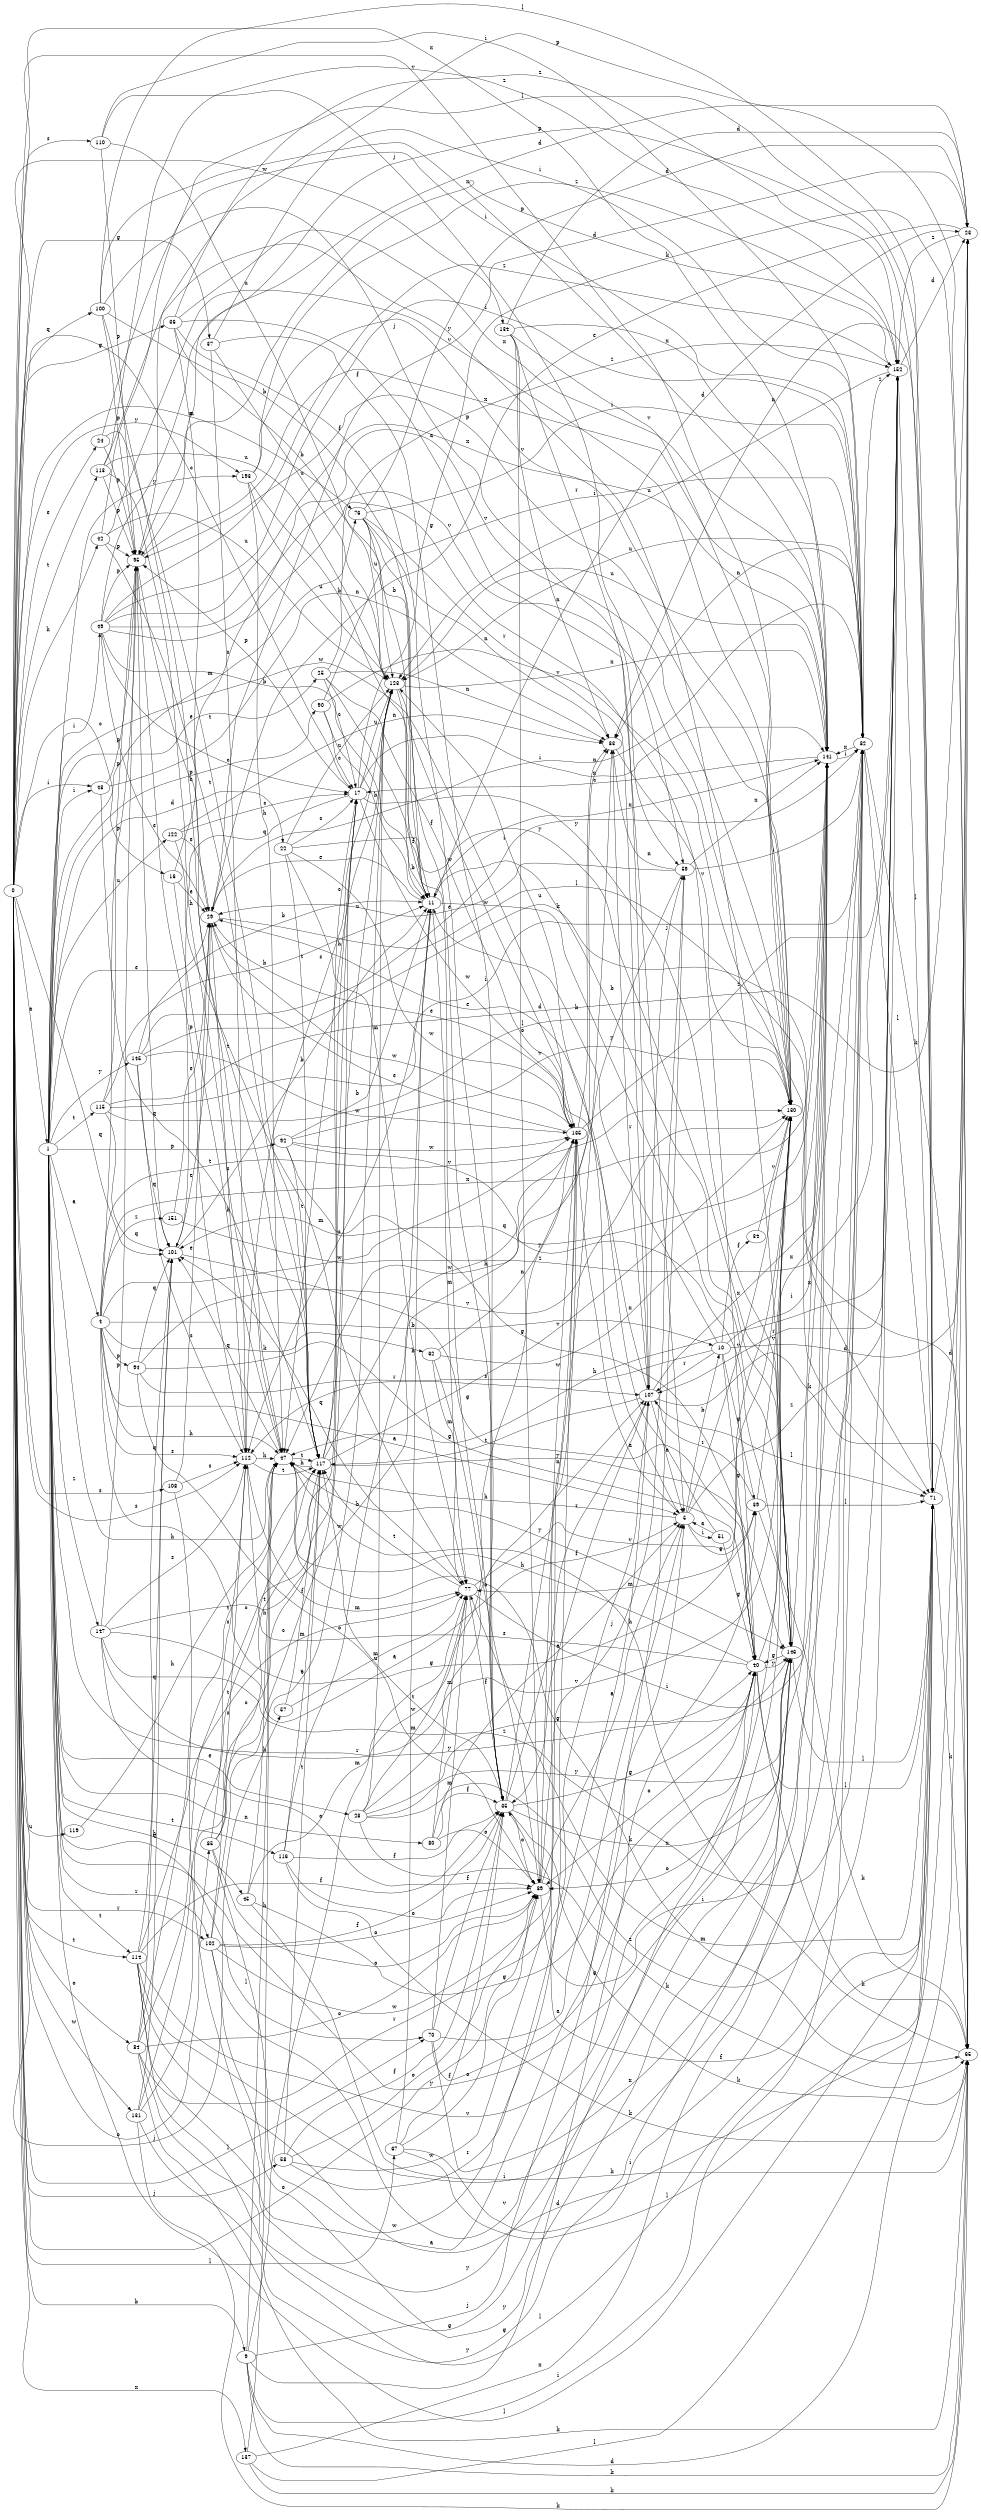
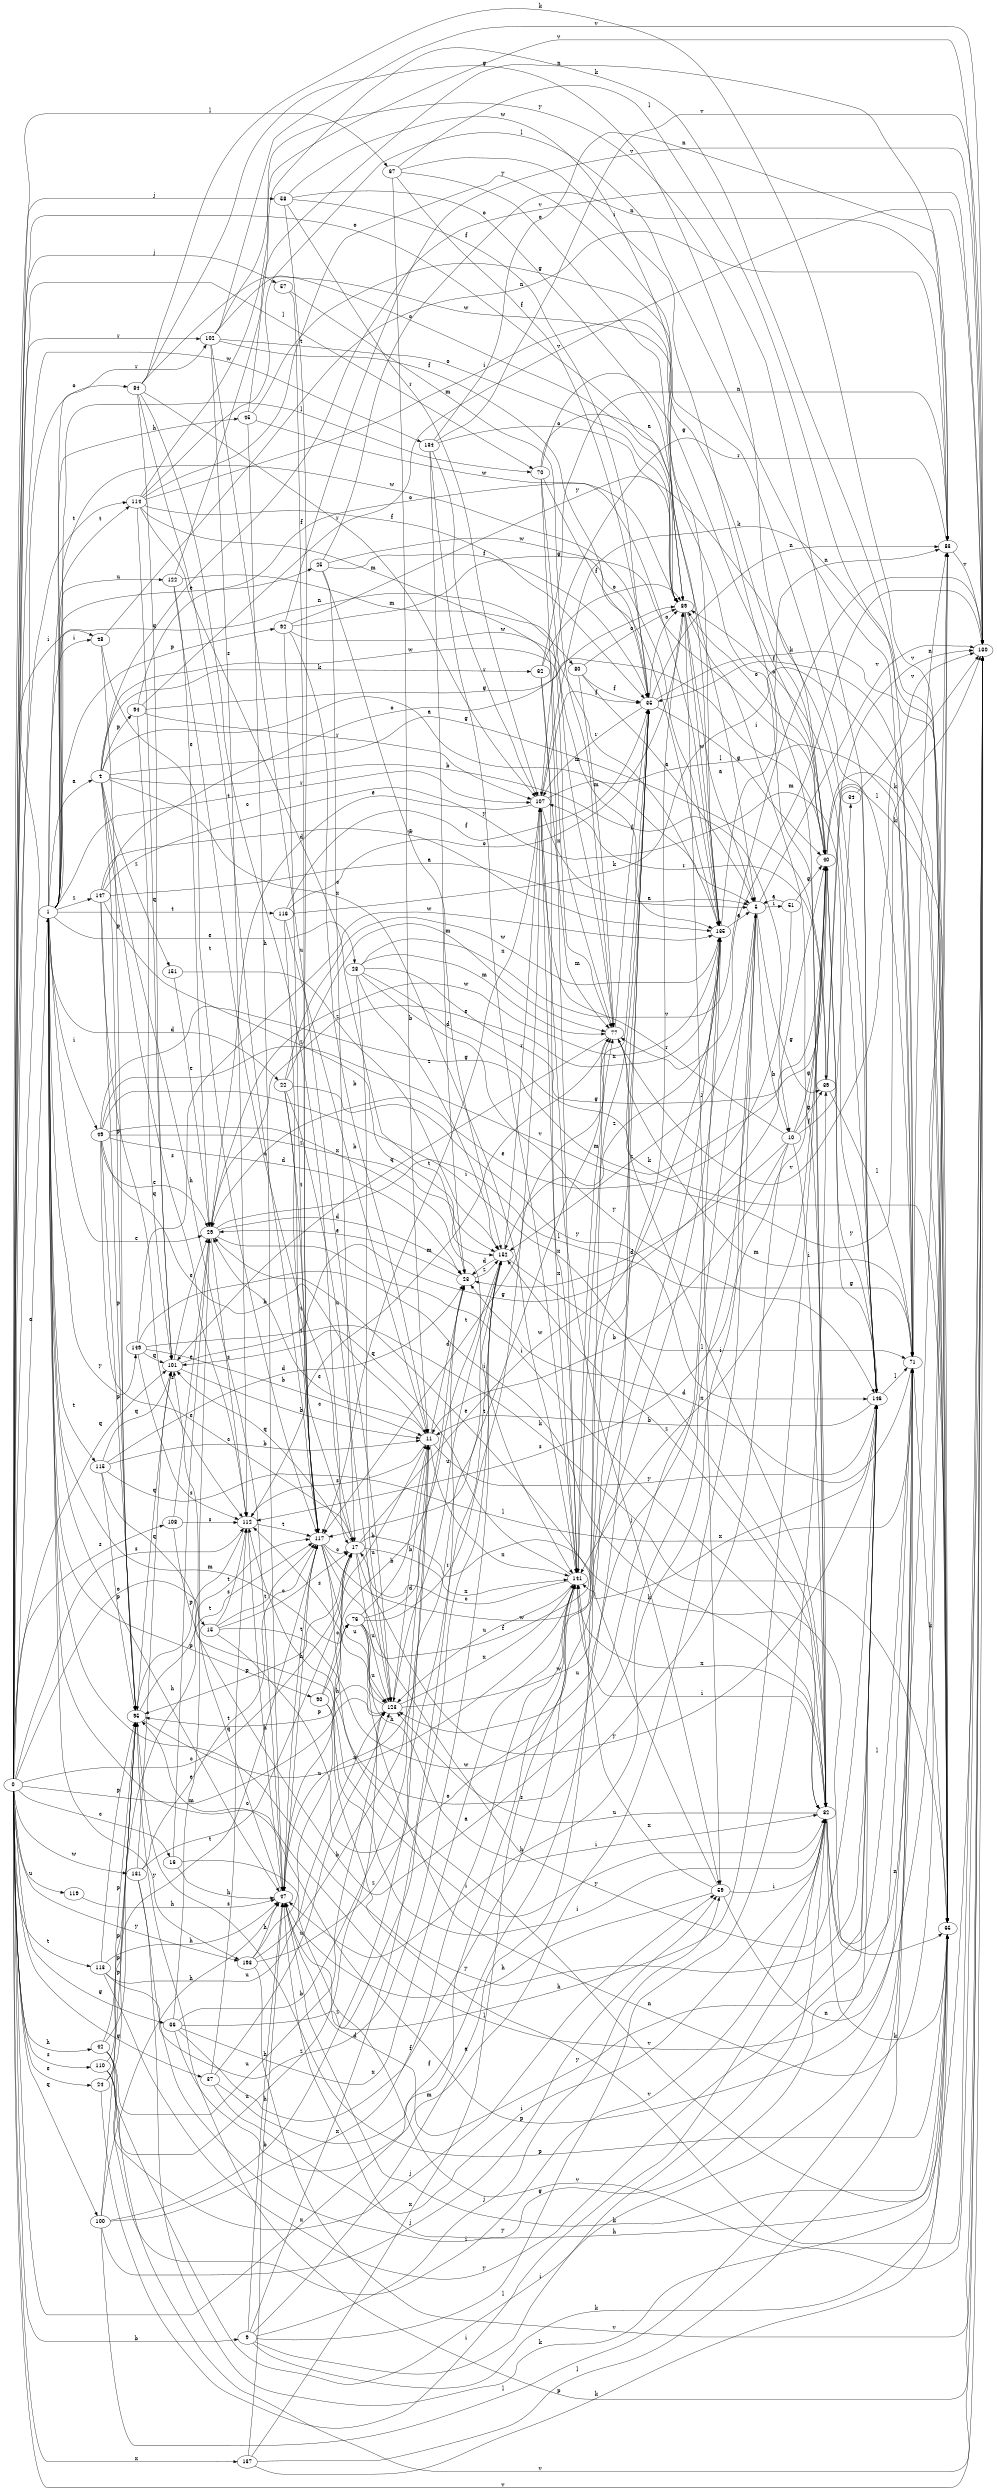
(136, 1059) -> (136, 1348)
(446, 1245) -> (586, 1307)
(210, 1844) -> (210, 1630)
